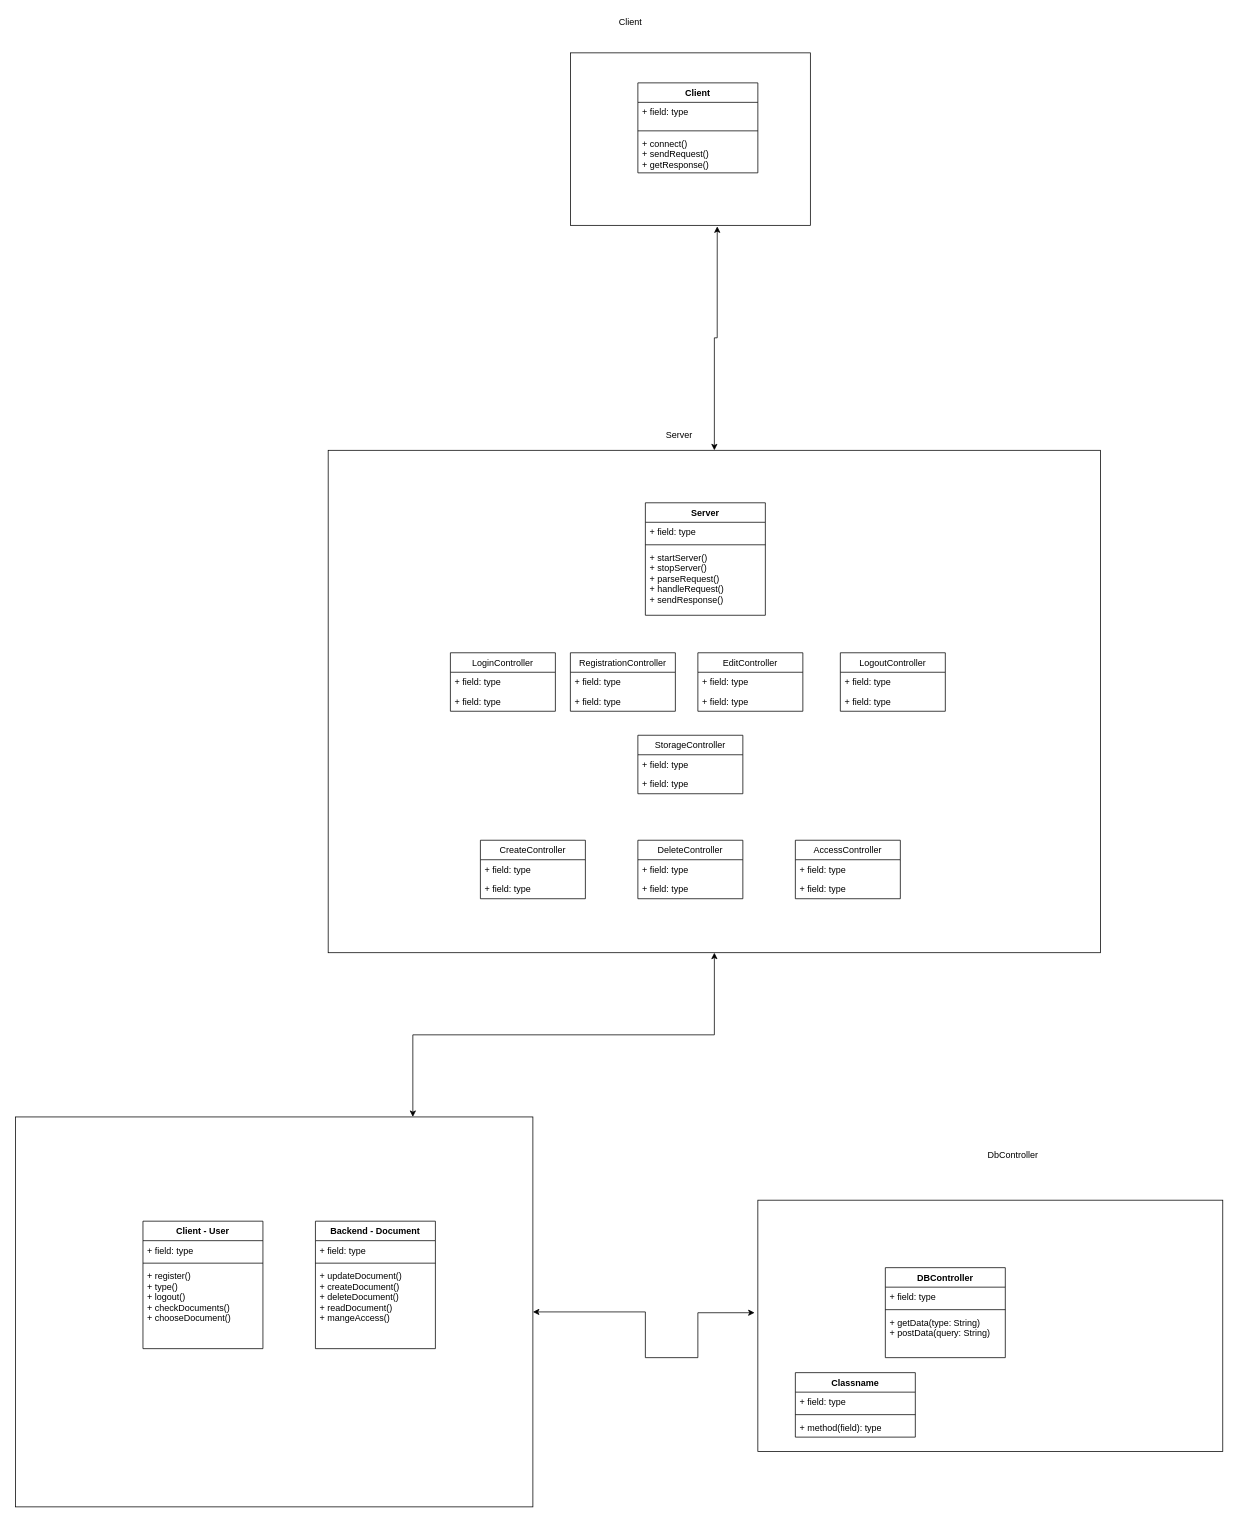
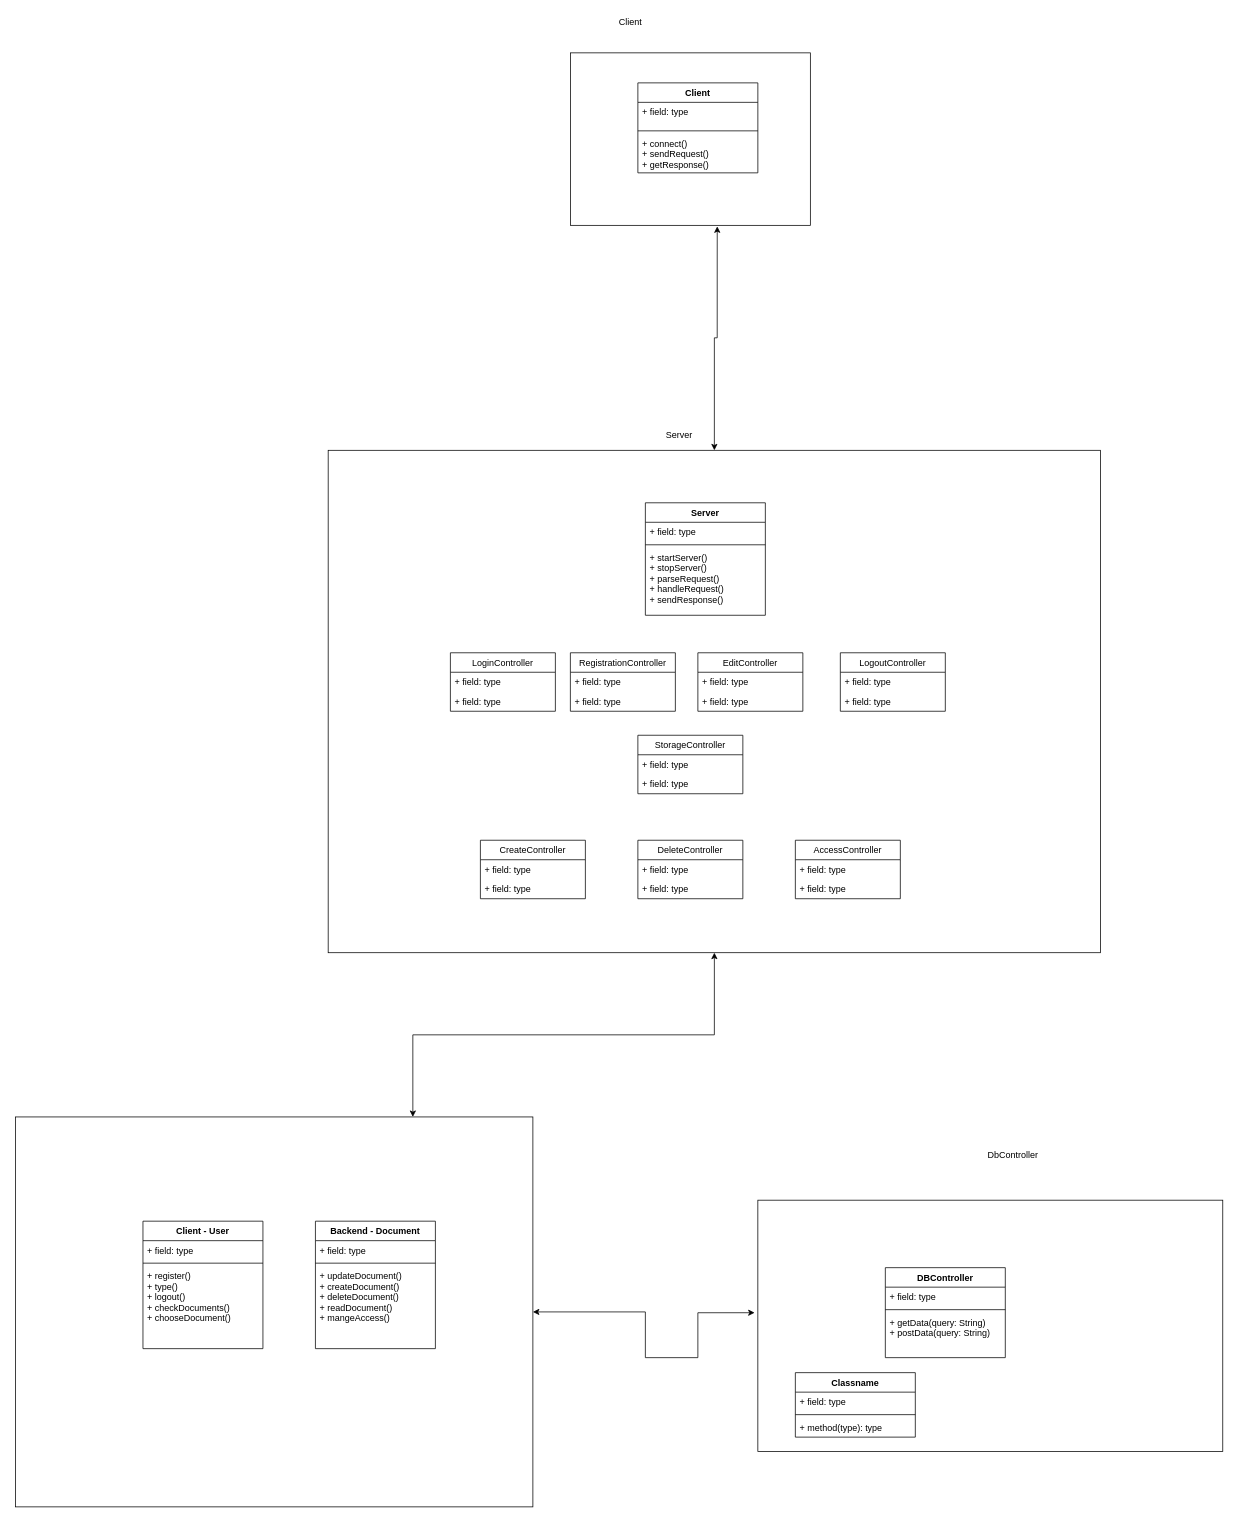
(943, 1323) -> (945, 1323)
(847, 1428) -> (846, 1428)
